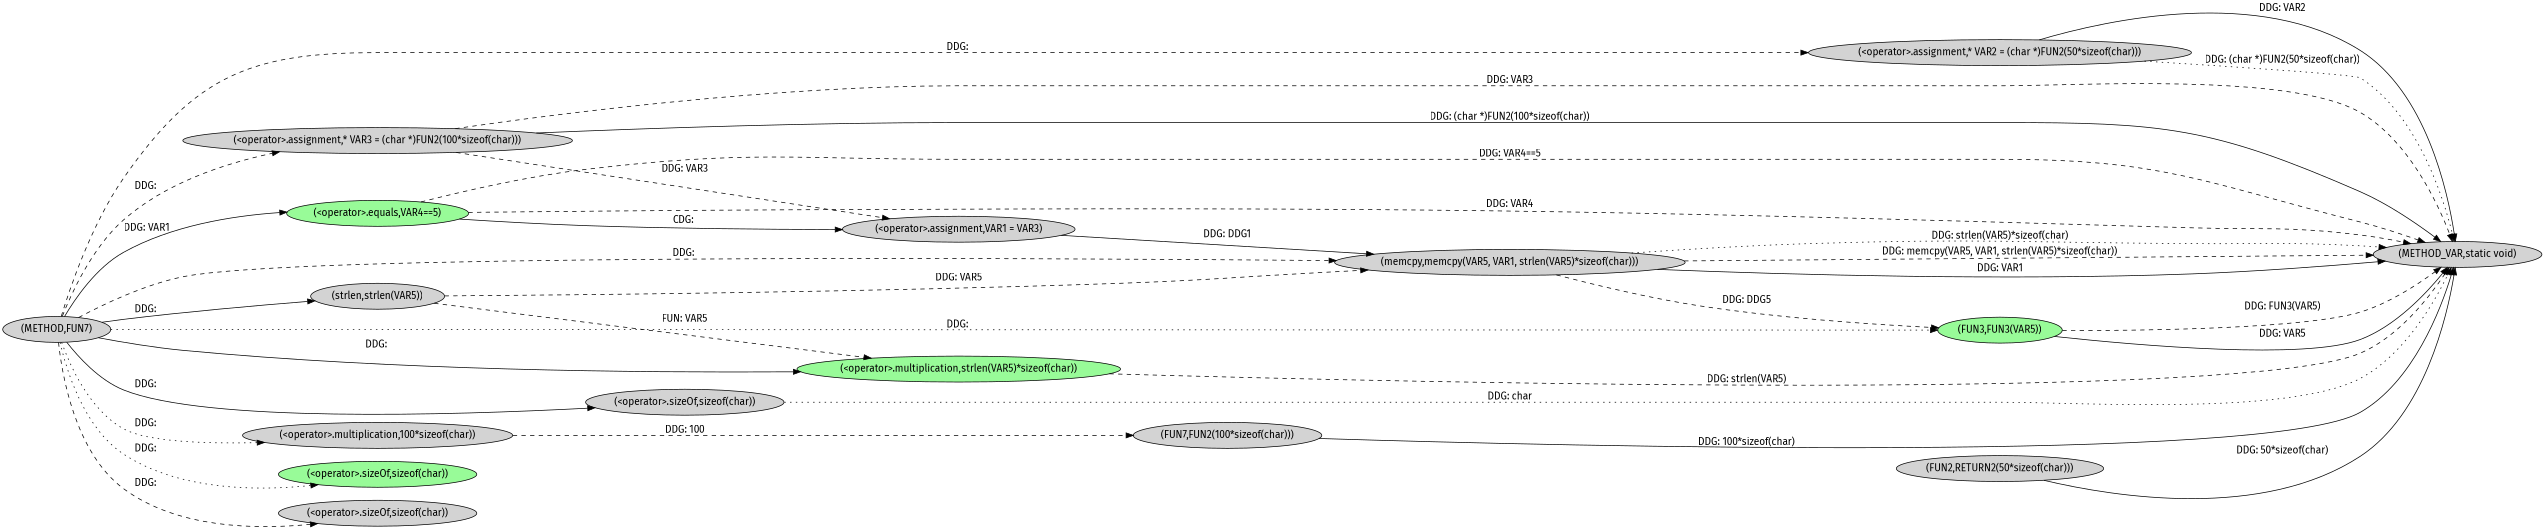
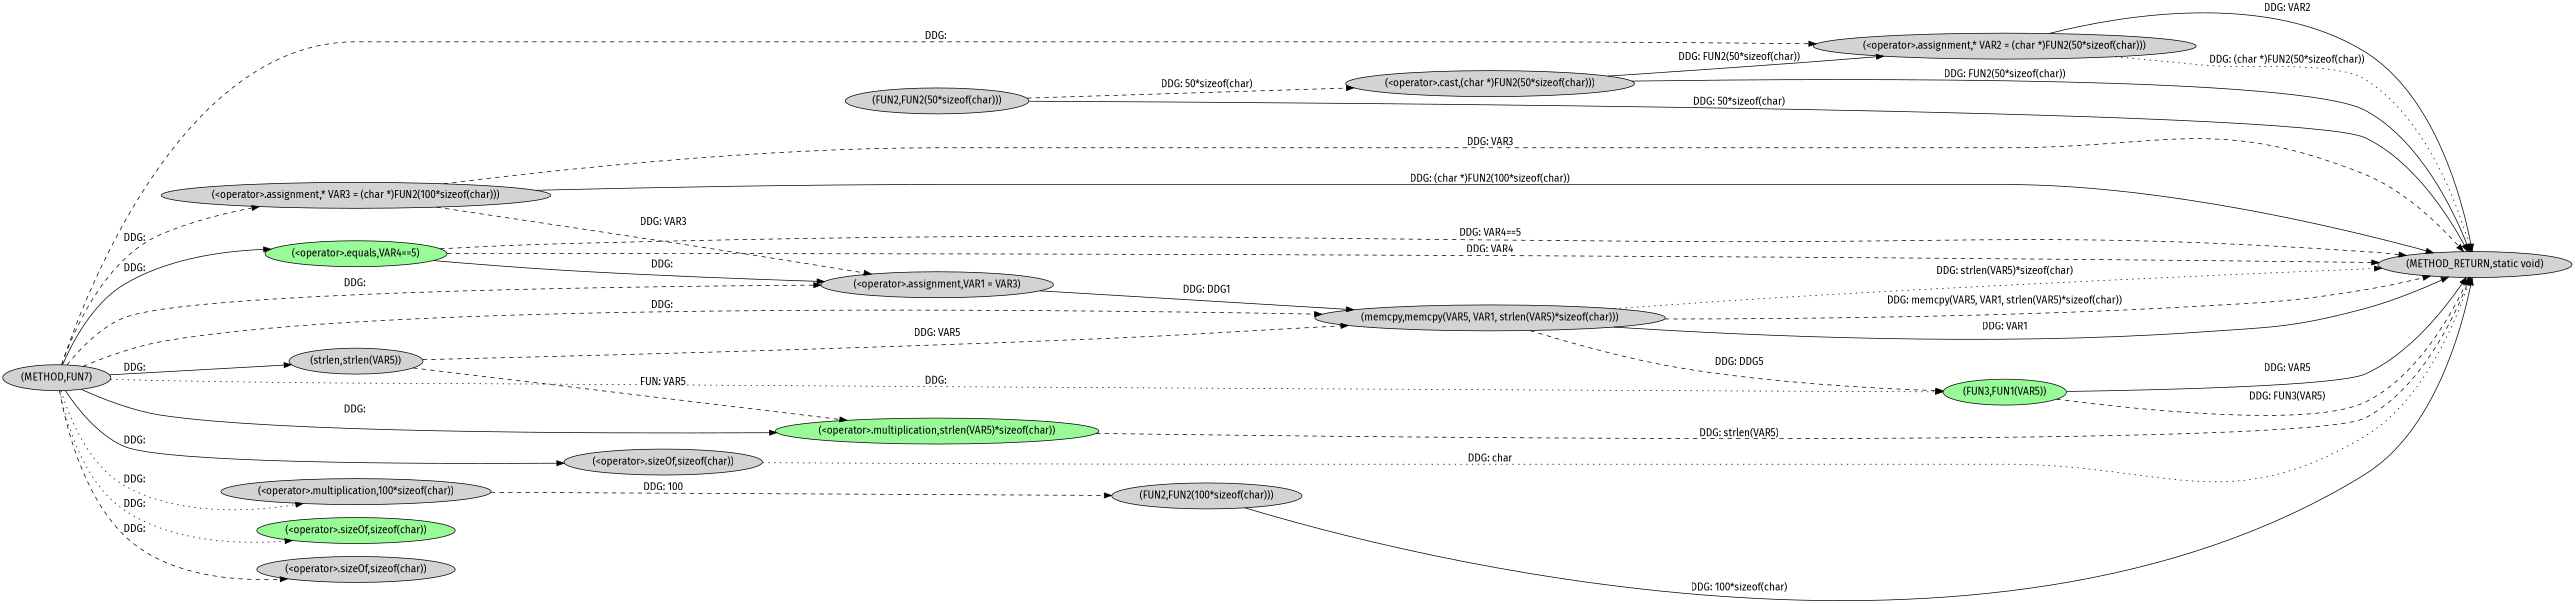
none -> (1490, 84)
(685, 220) -> (663, 265)
(147, 228) -> (136, 269)
(2458, 254) -> (2475, 265)
none -> (431, 292)
(2000, 330) -> (2005, 392)
(1228, 435) -> (1207, 496)
(2000, 469) -> (937, 101)
